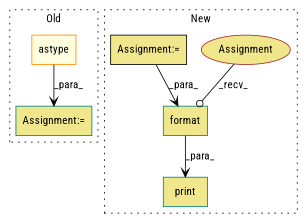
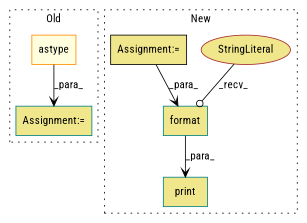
(246, 50) -> (246, 50)
